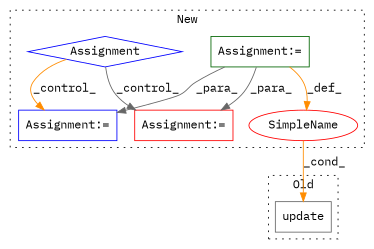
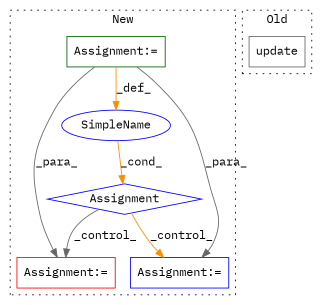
(303, 125) -> (116, 125)
(303, 167) -> (120, 158)
